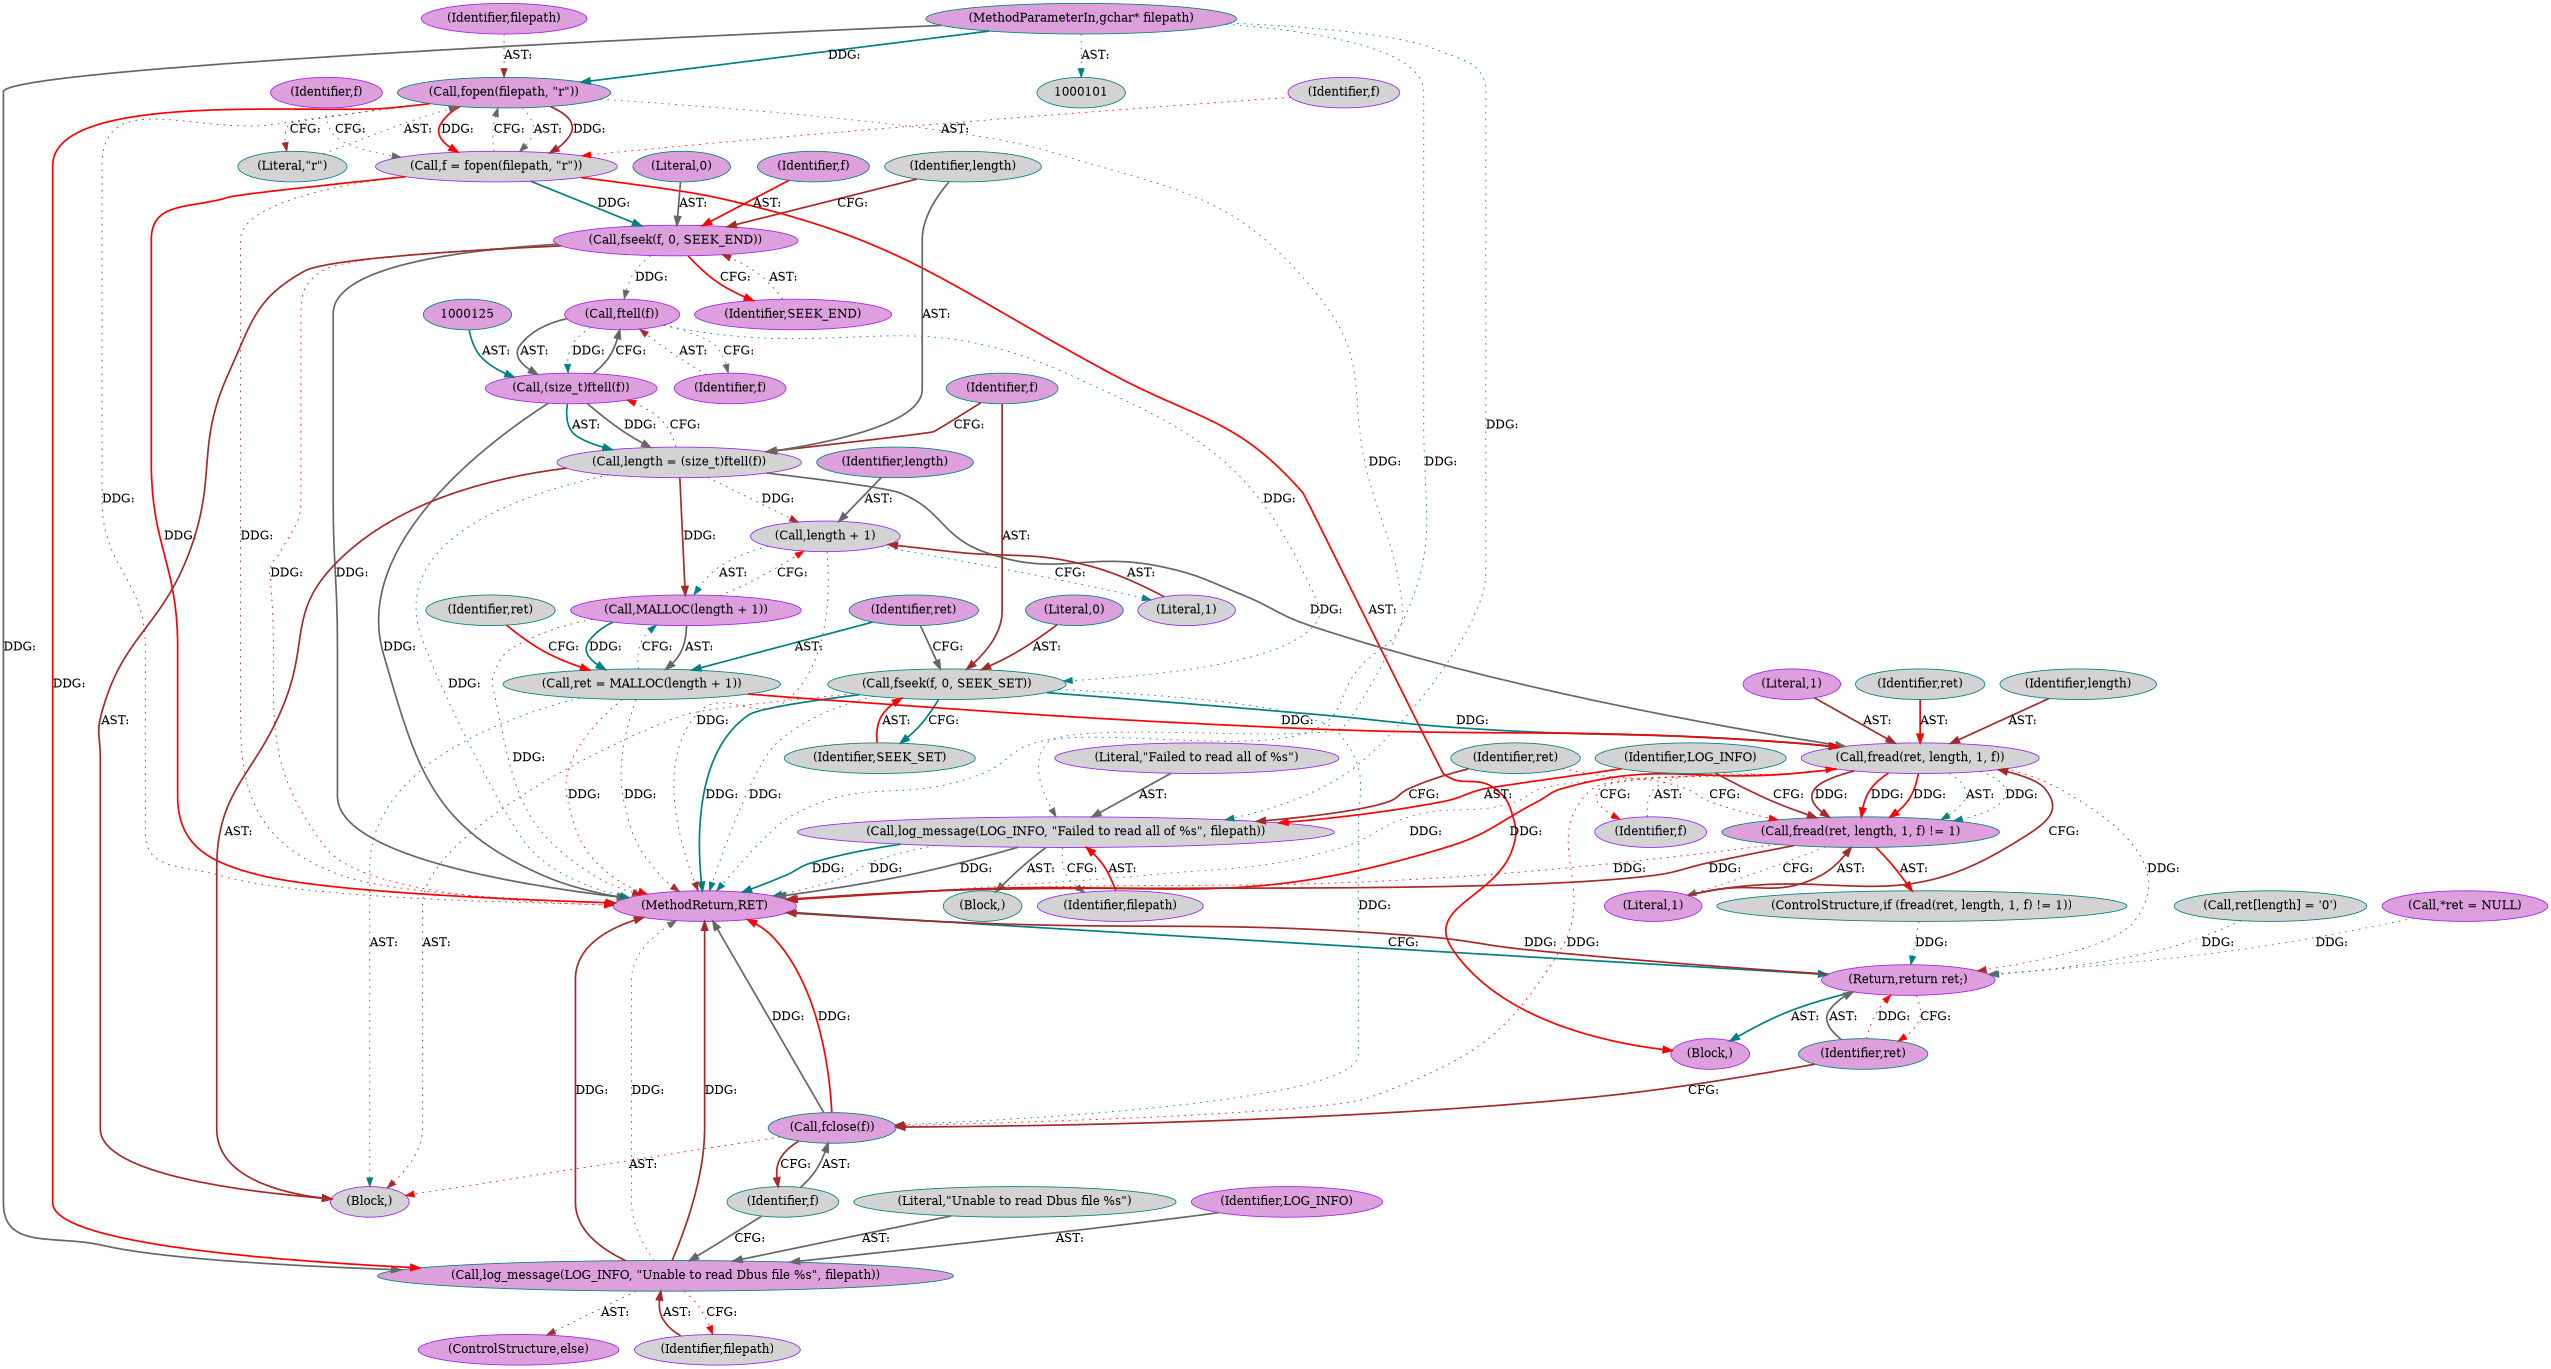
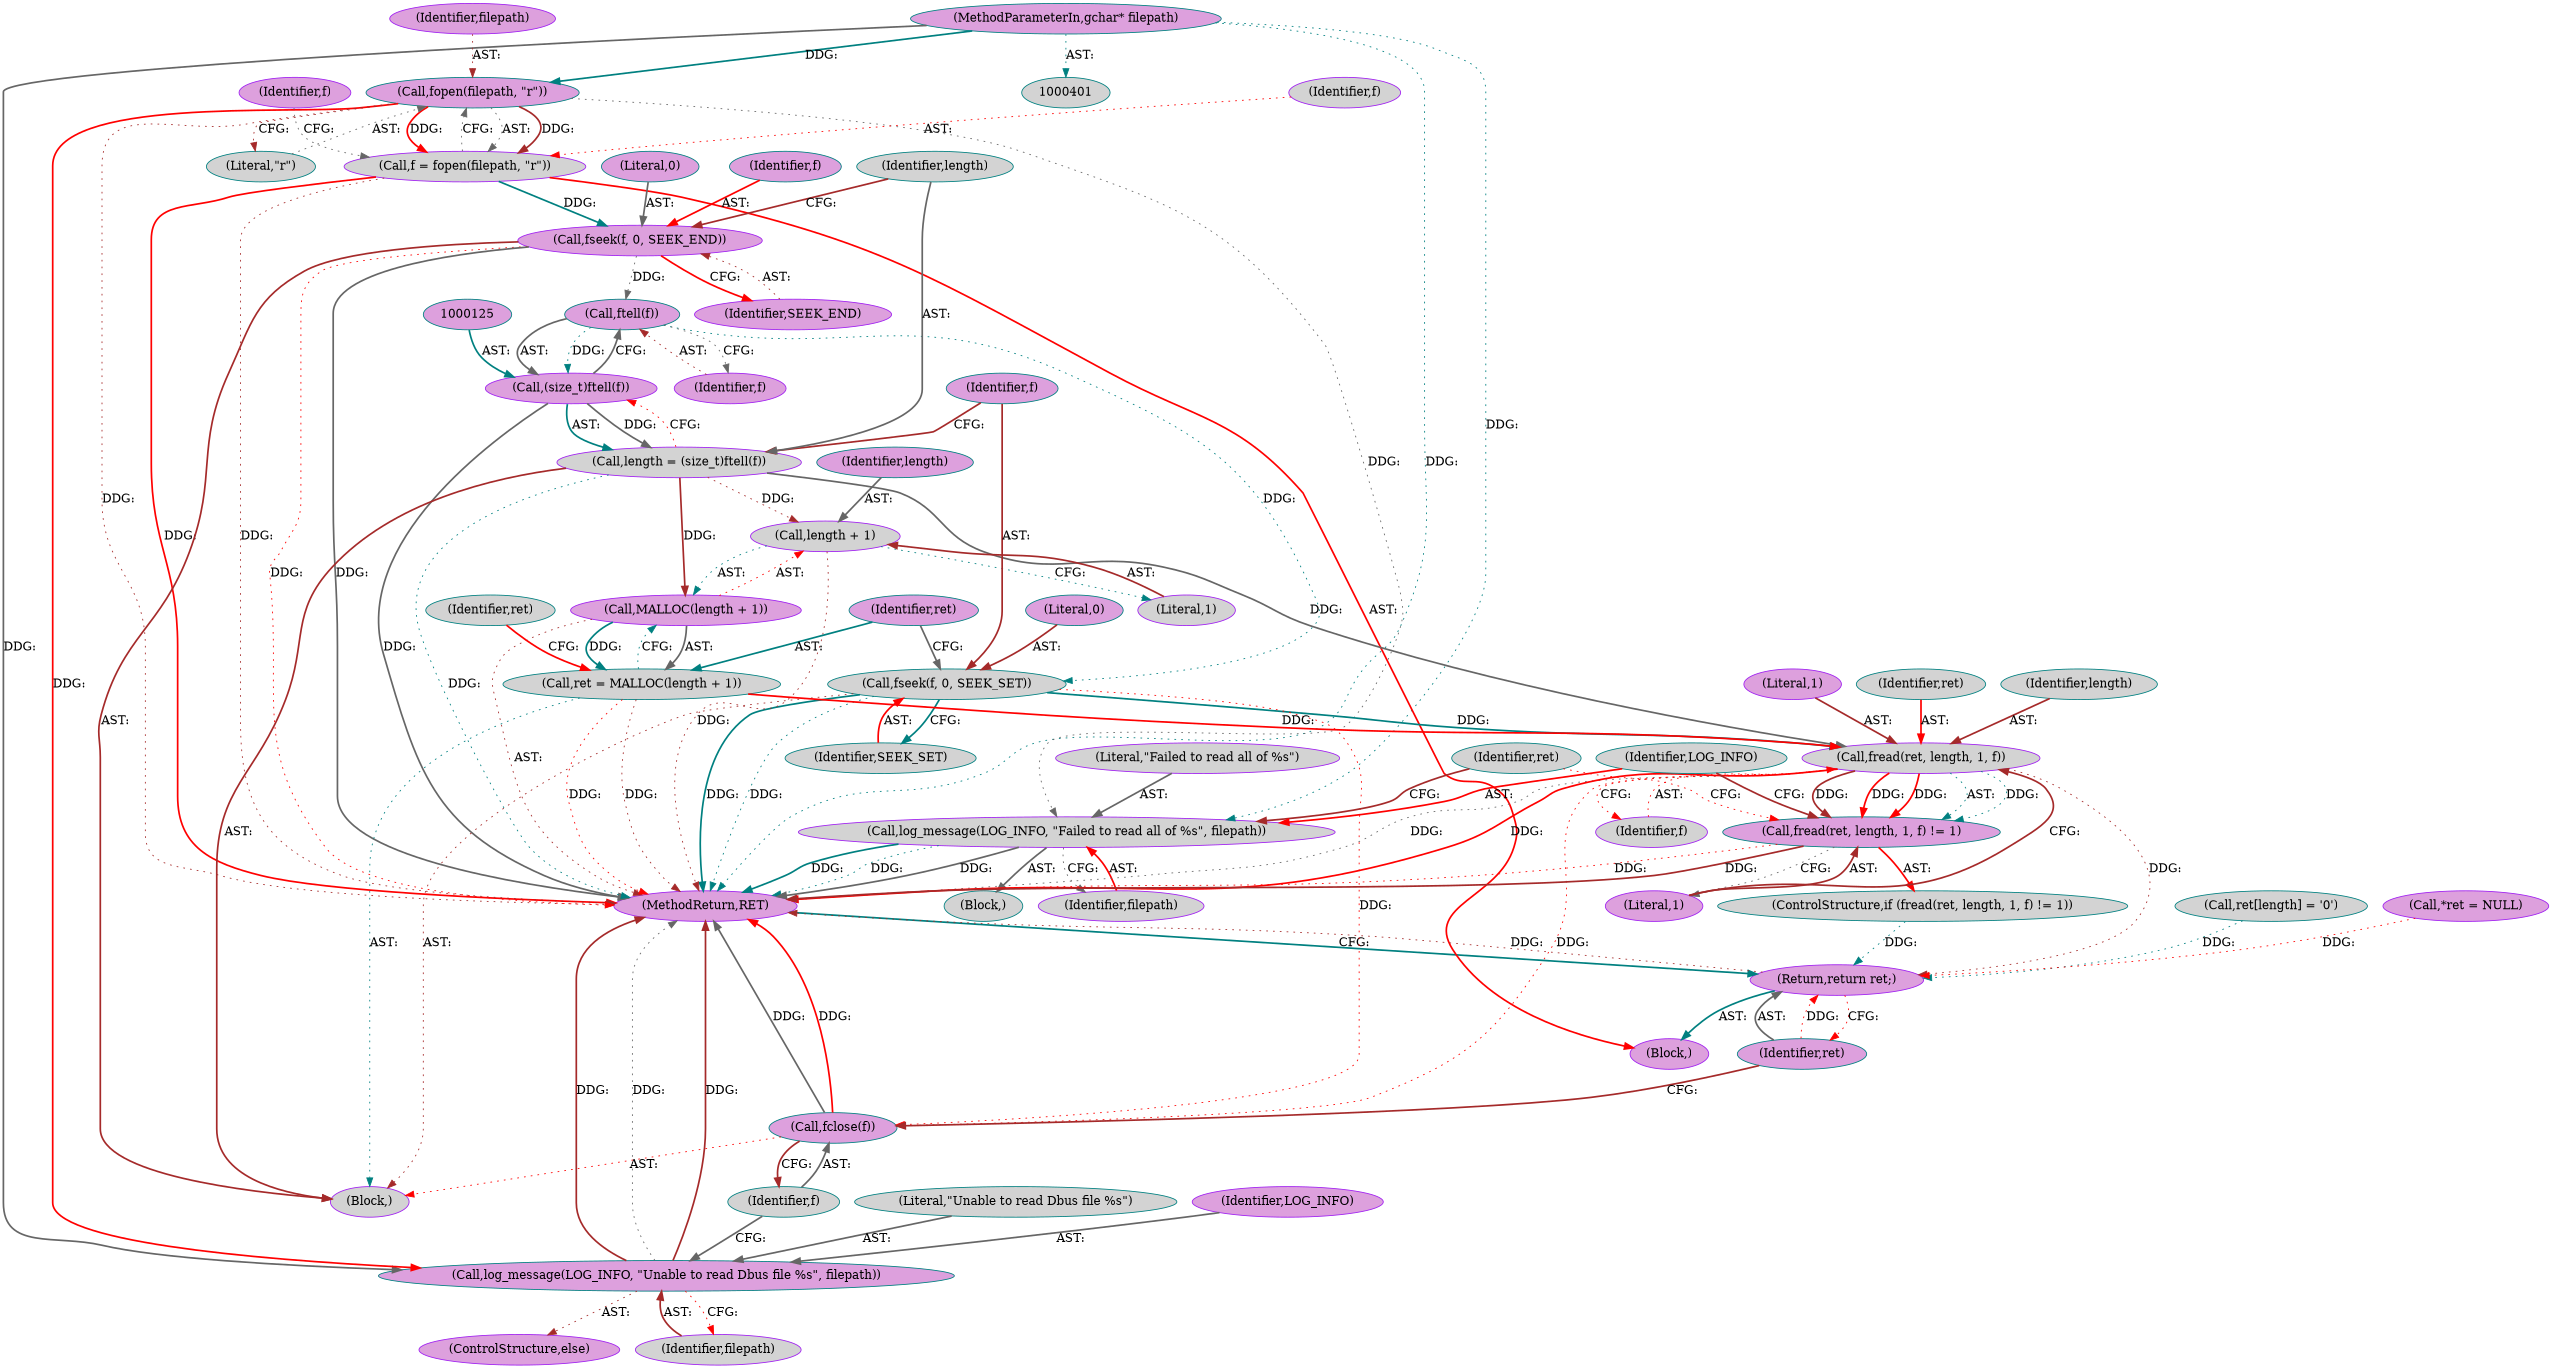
(1081, 93) -> (1066, 93)
(622, 315) -> (622, 315)
(794, 573) -> (792, 573)
(531, 758) -> (530, 758)
(1313, 930) -> (1280, 932)
(2207, 954) -> (2174, 957)
(1358, 982) -> (1359, 981)
